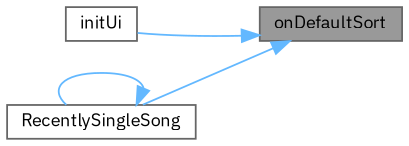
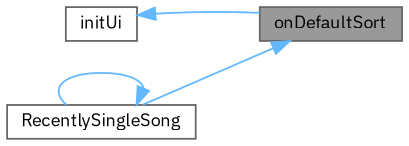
(190, 36) -> (208, 12)
